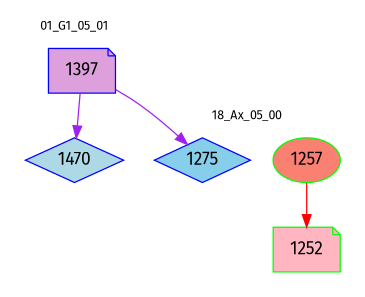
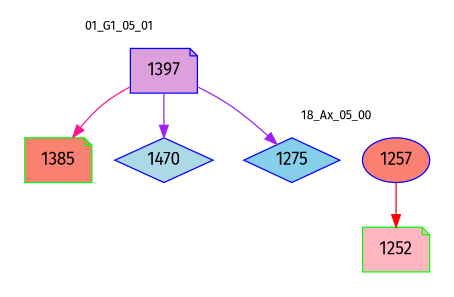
none -> (58, 160)
(307, 160) -> (396, 160)
